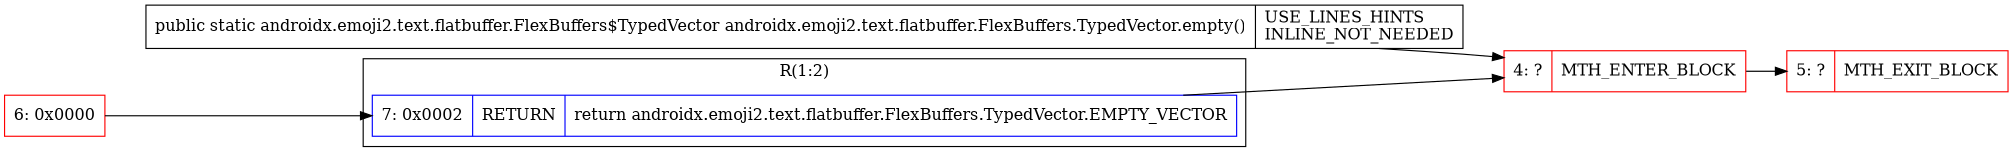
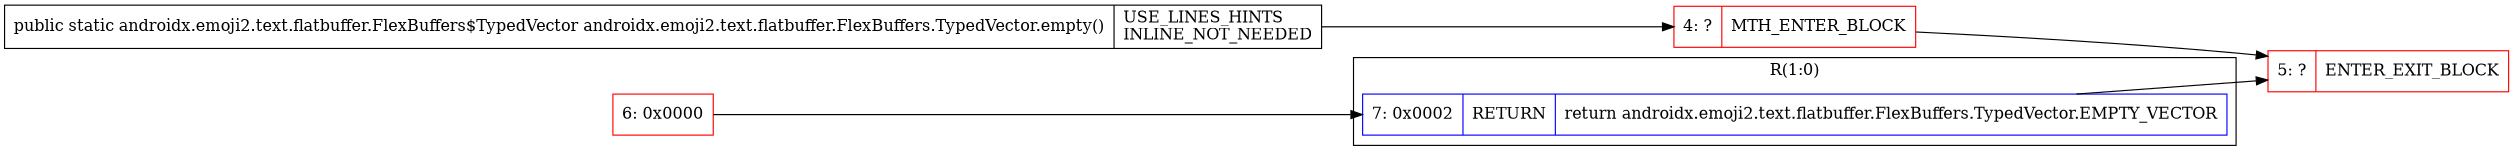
(1921, 71) -> (2412, 71)
(804, 72) -> (1795, 71)
(1338, 87) -> (2166, 87)
